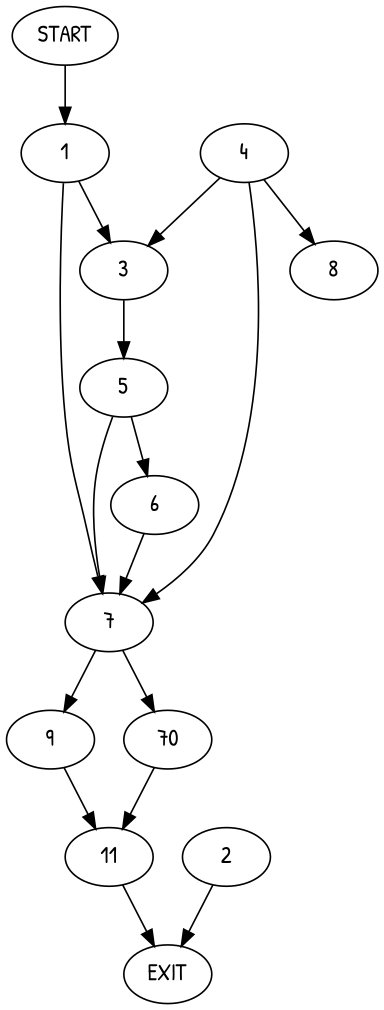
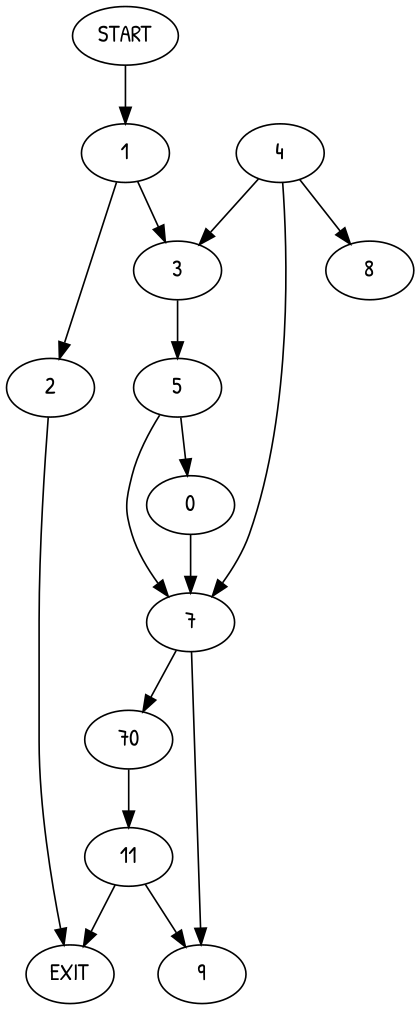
(62, 382) -> (91, 262)
(155, 505) -> (191, 505)
(76, 791) -> (161, 909)
